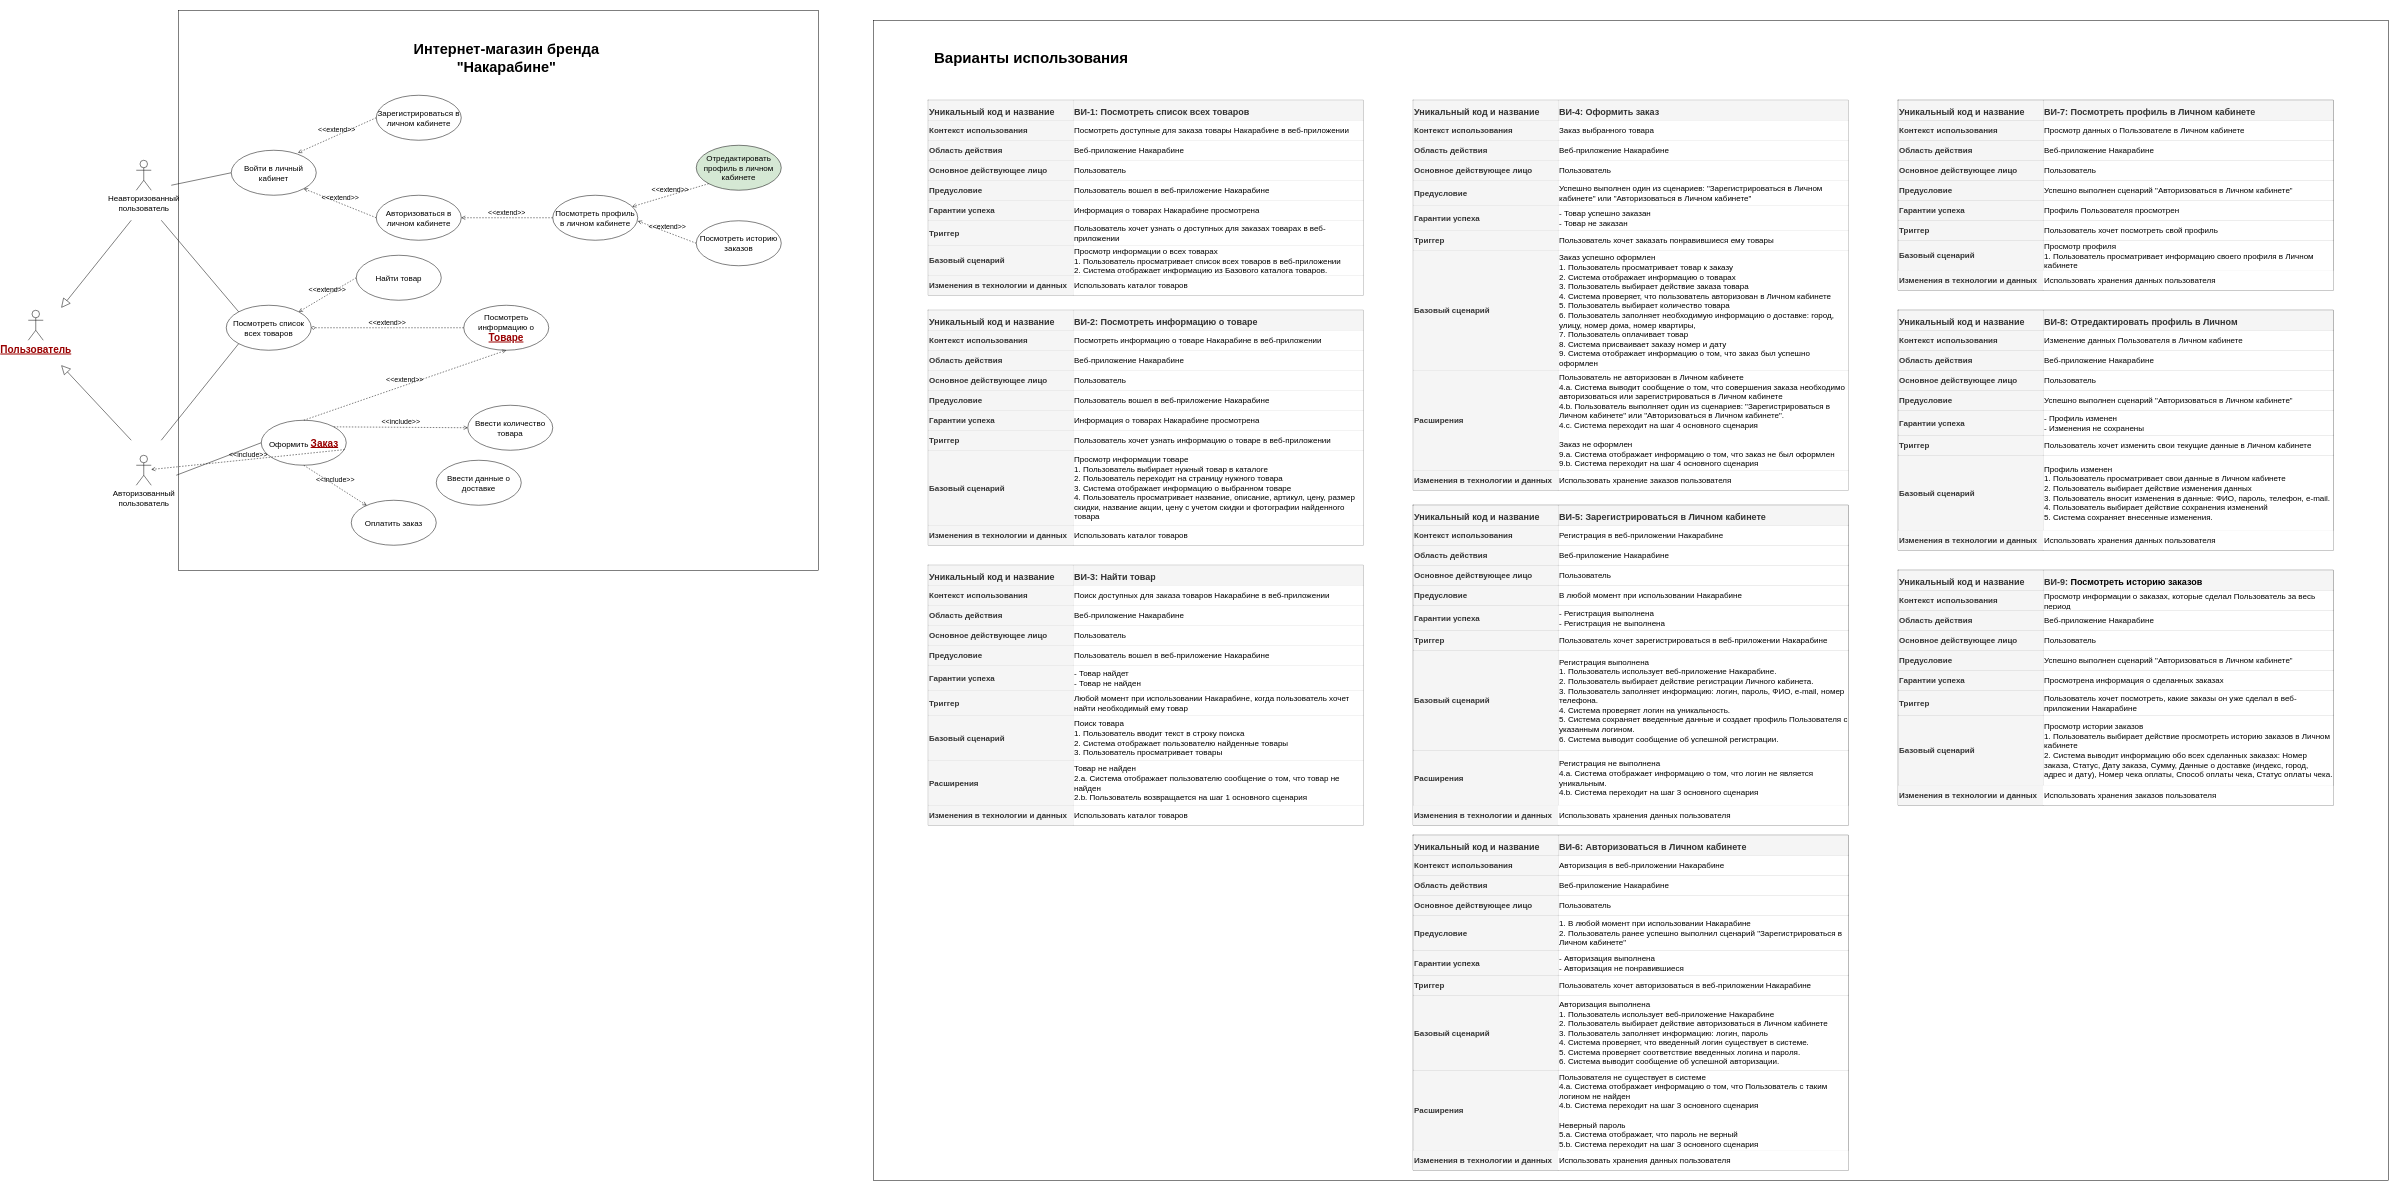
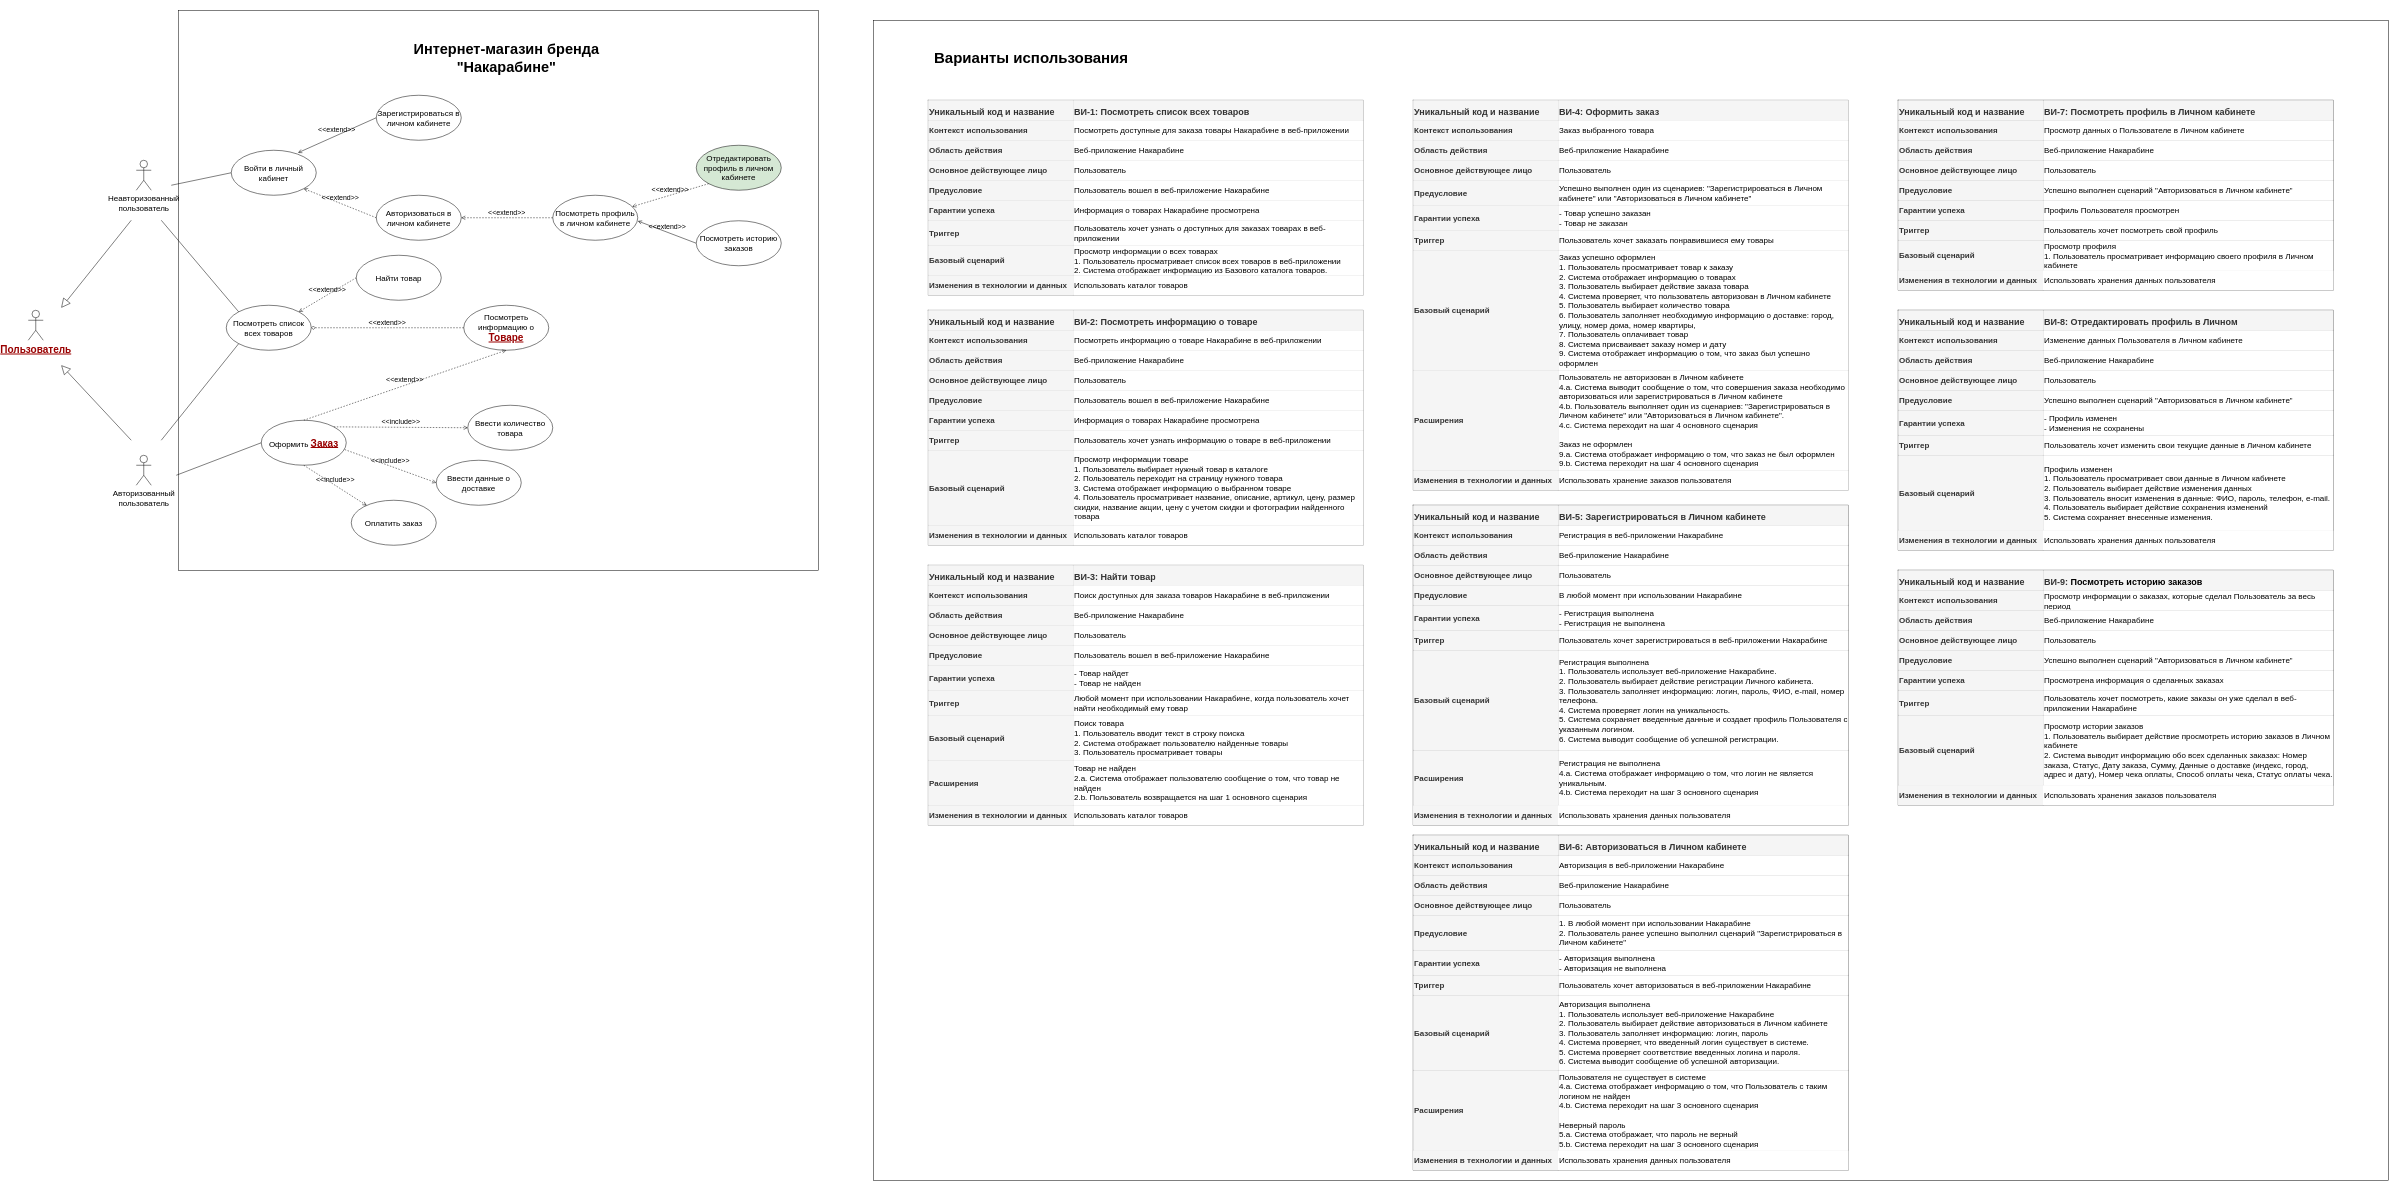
(338, 135) -> (338, 135)
(668, 233) -> (668, 233)
(245, 460) -> (402, 470)
(1623, 963) -> (1614, 963)
